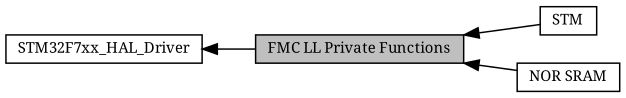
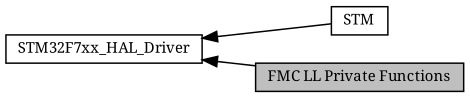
(510, 29) -> (274, 30)
(568, 77) -> none
